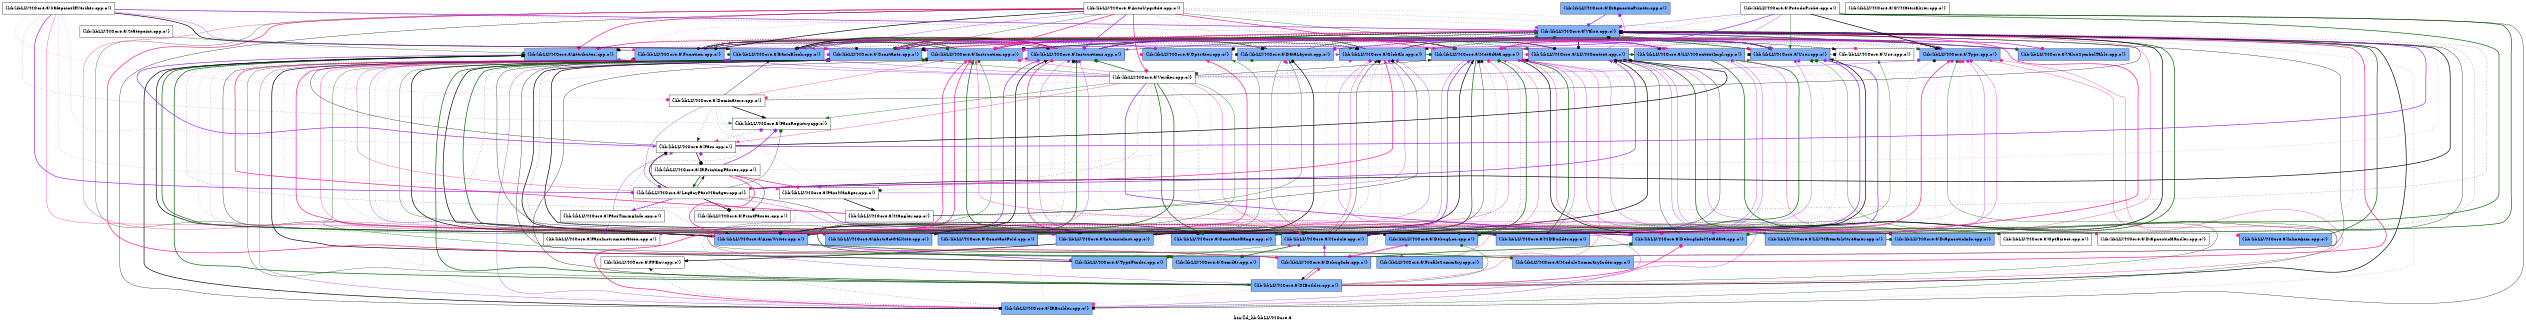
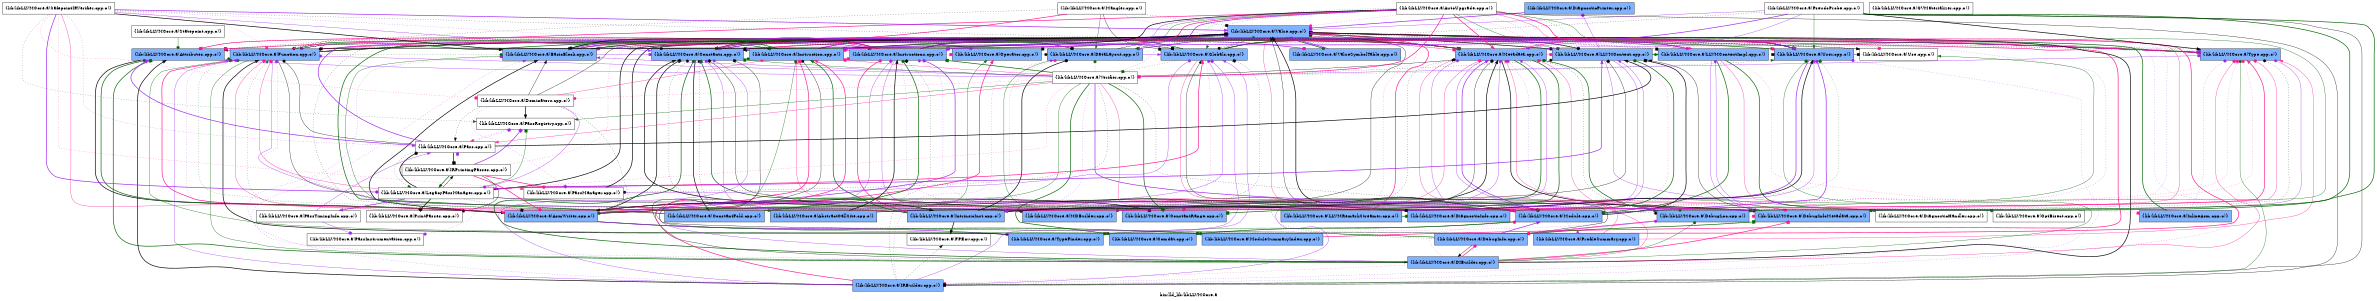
(1284, 39) -> (1192, 39)
none -> (723, 156)
(858, 204) -> (858, 41)
(1312, 218) -> (1246, 214)
